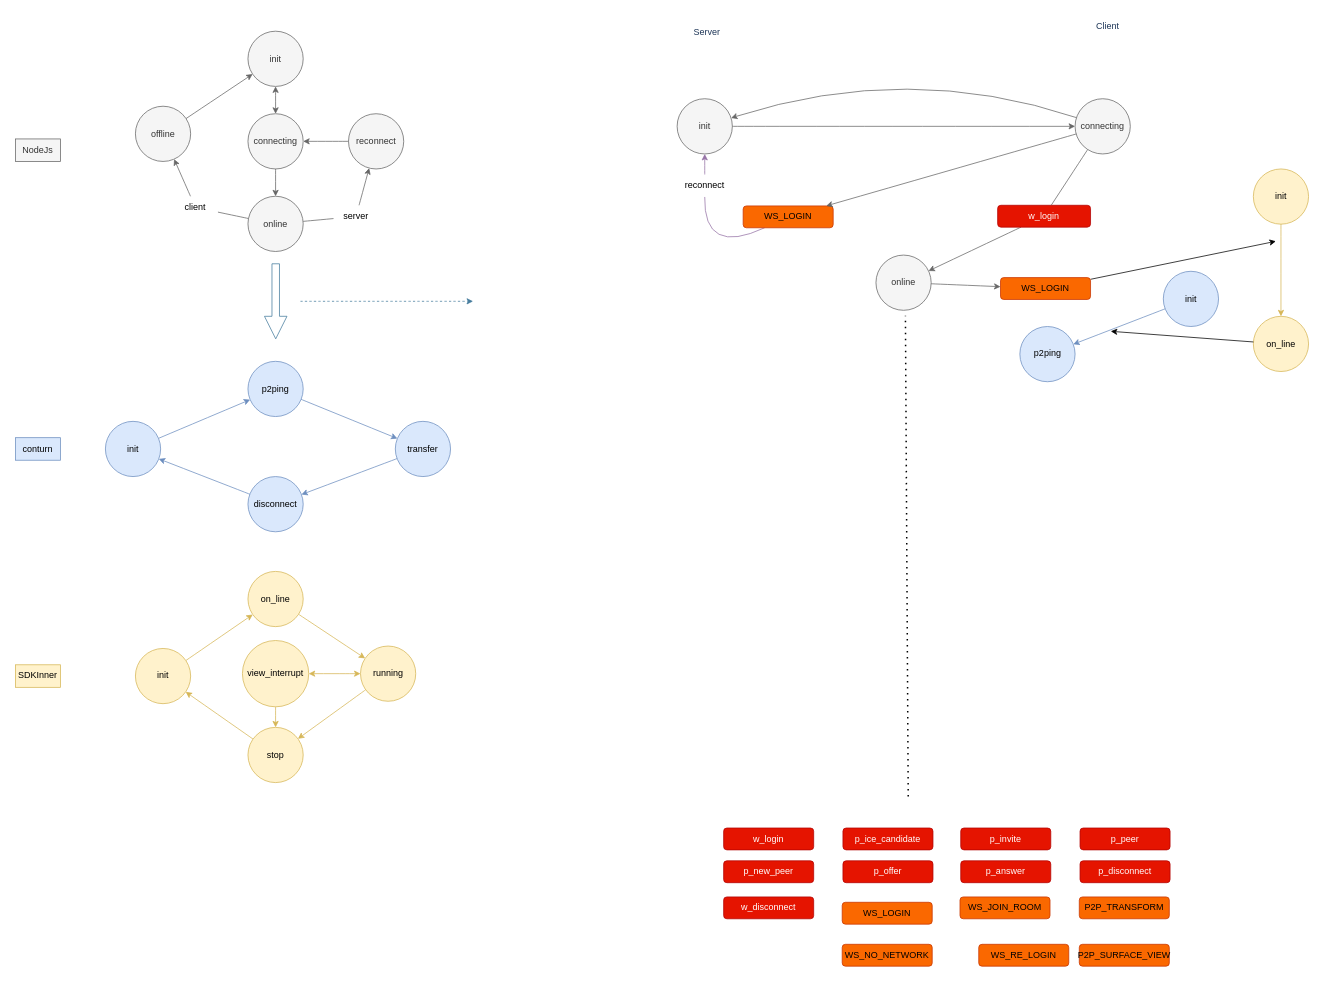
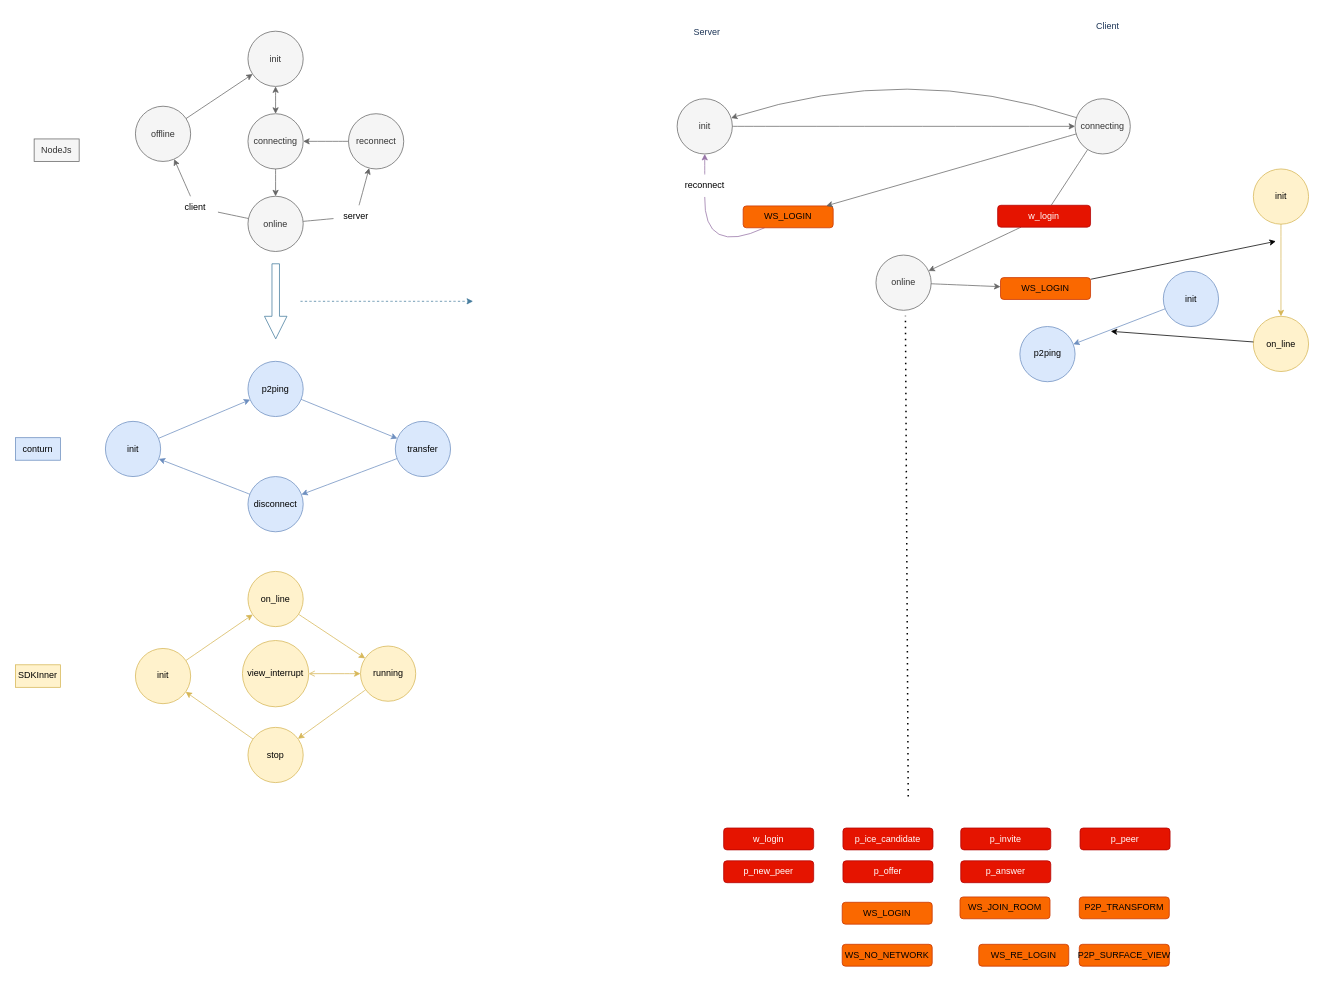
(38, 150) -> (57, 150)
(315, 673) -> (314, 673)
(275, 713) -> none
(1125, 871) -> none
(768, 907) -> none
